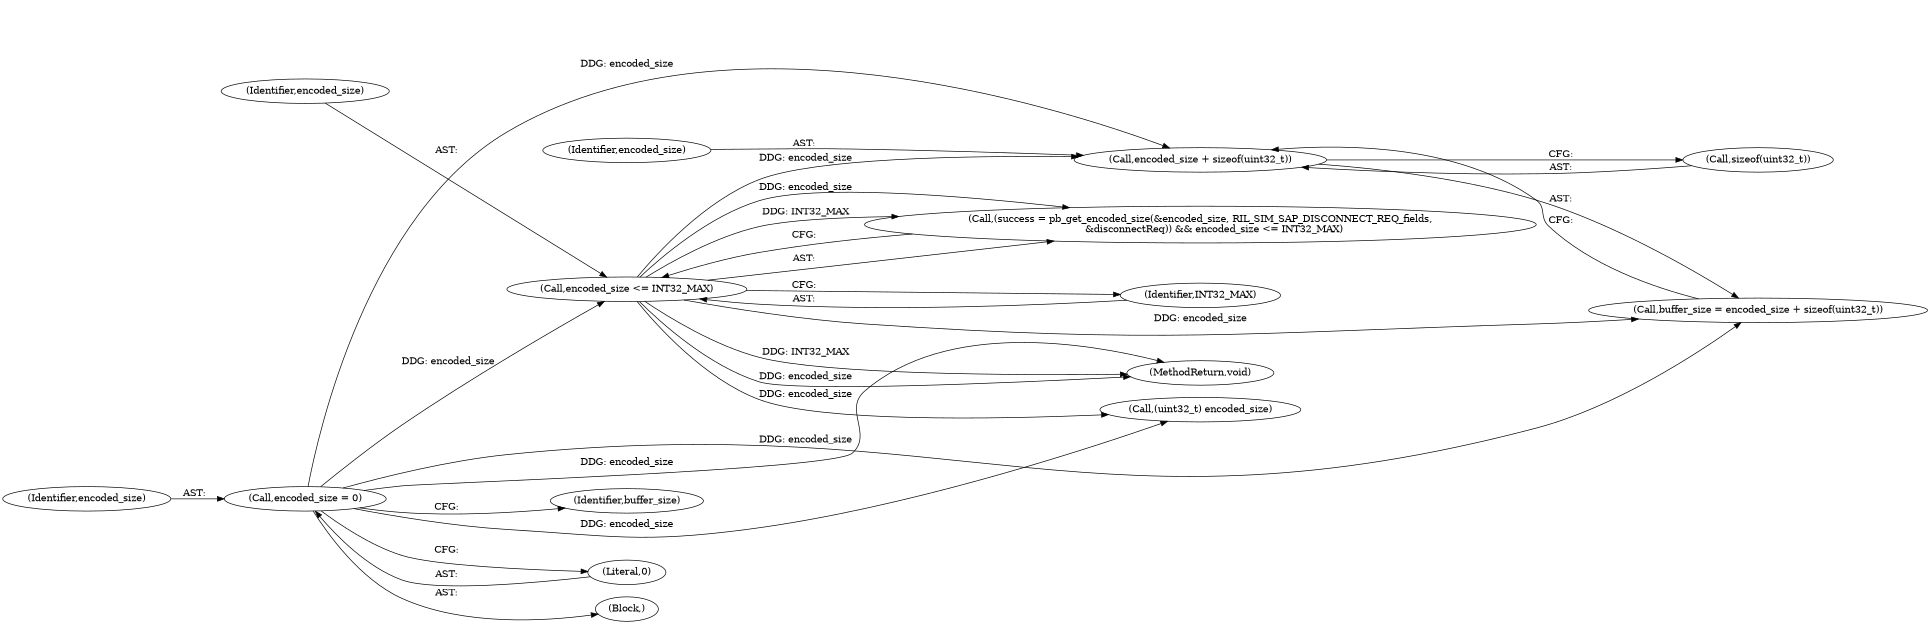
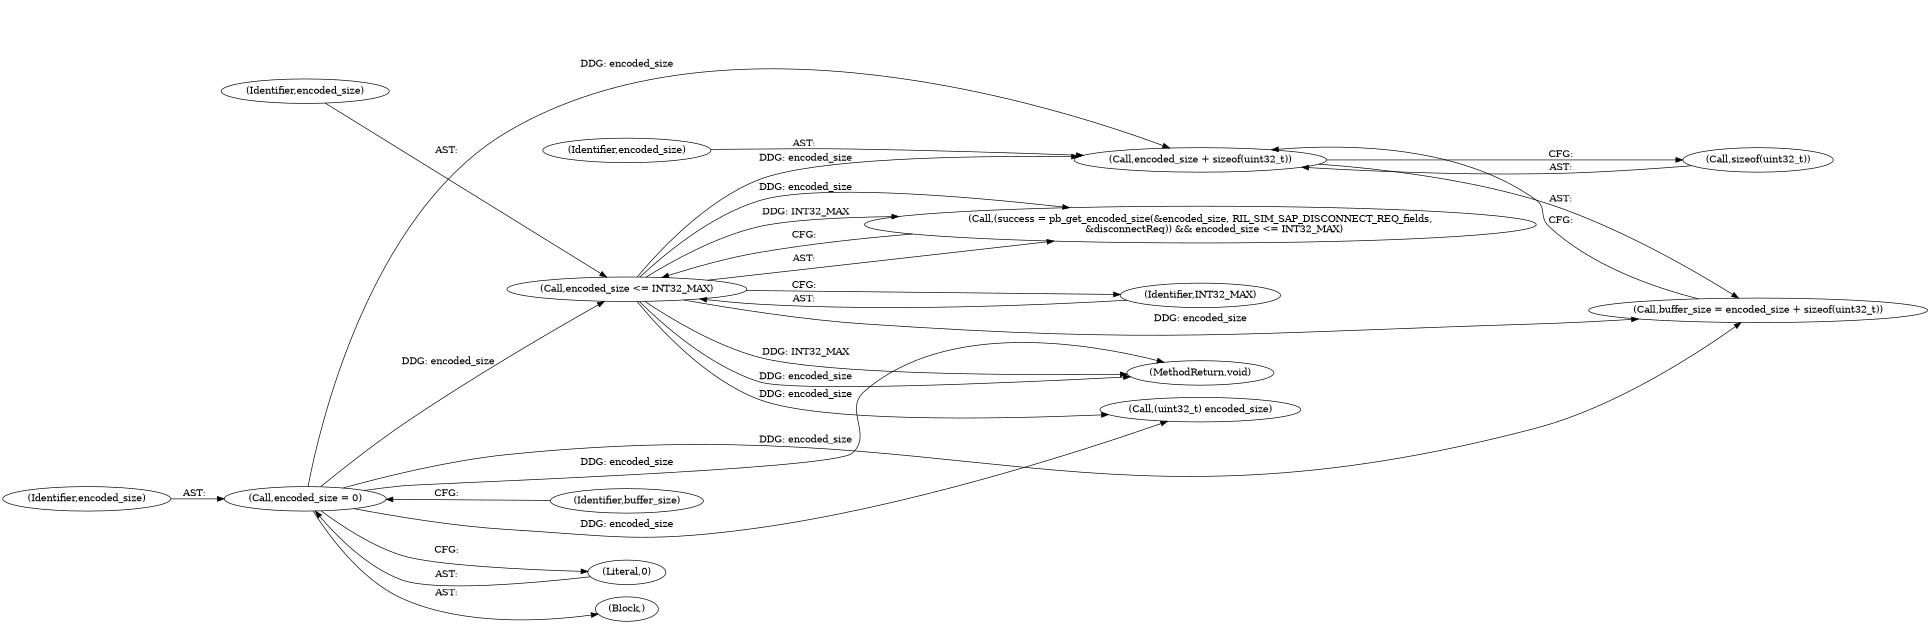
(459, 514) -> (472, 500)
